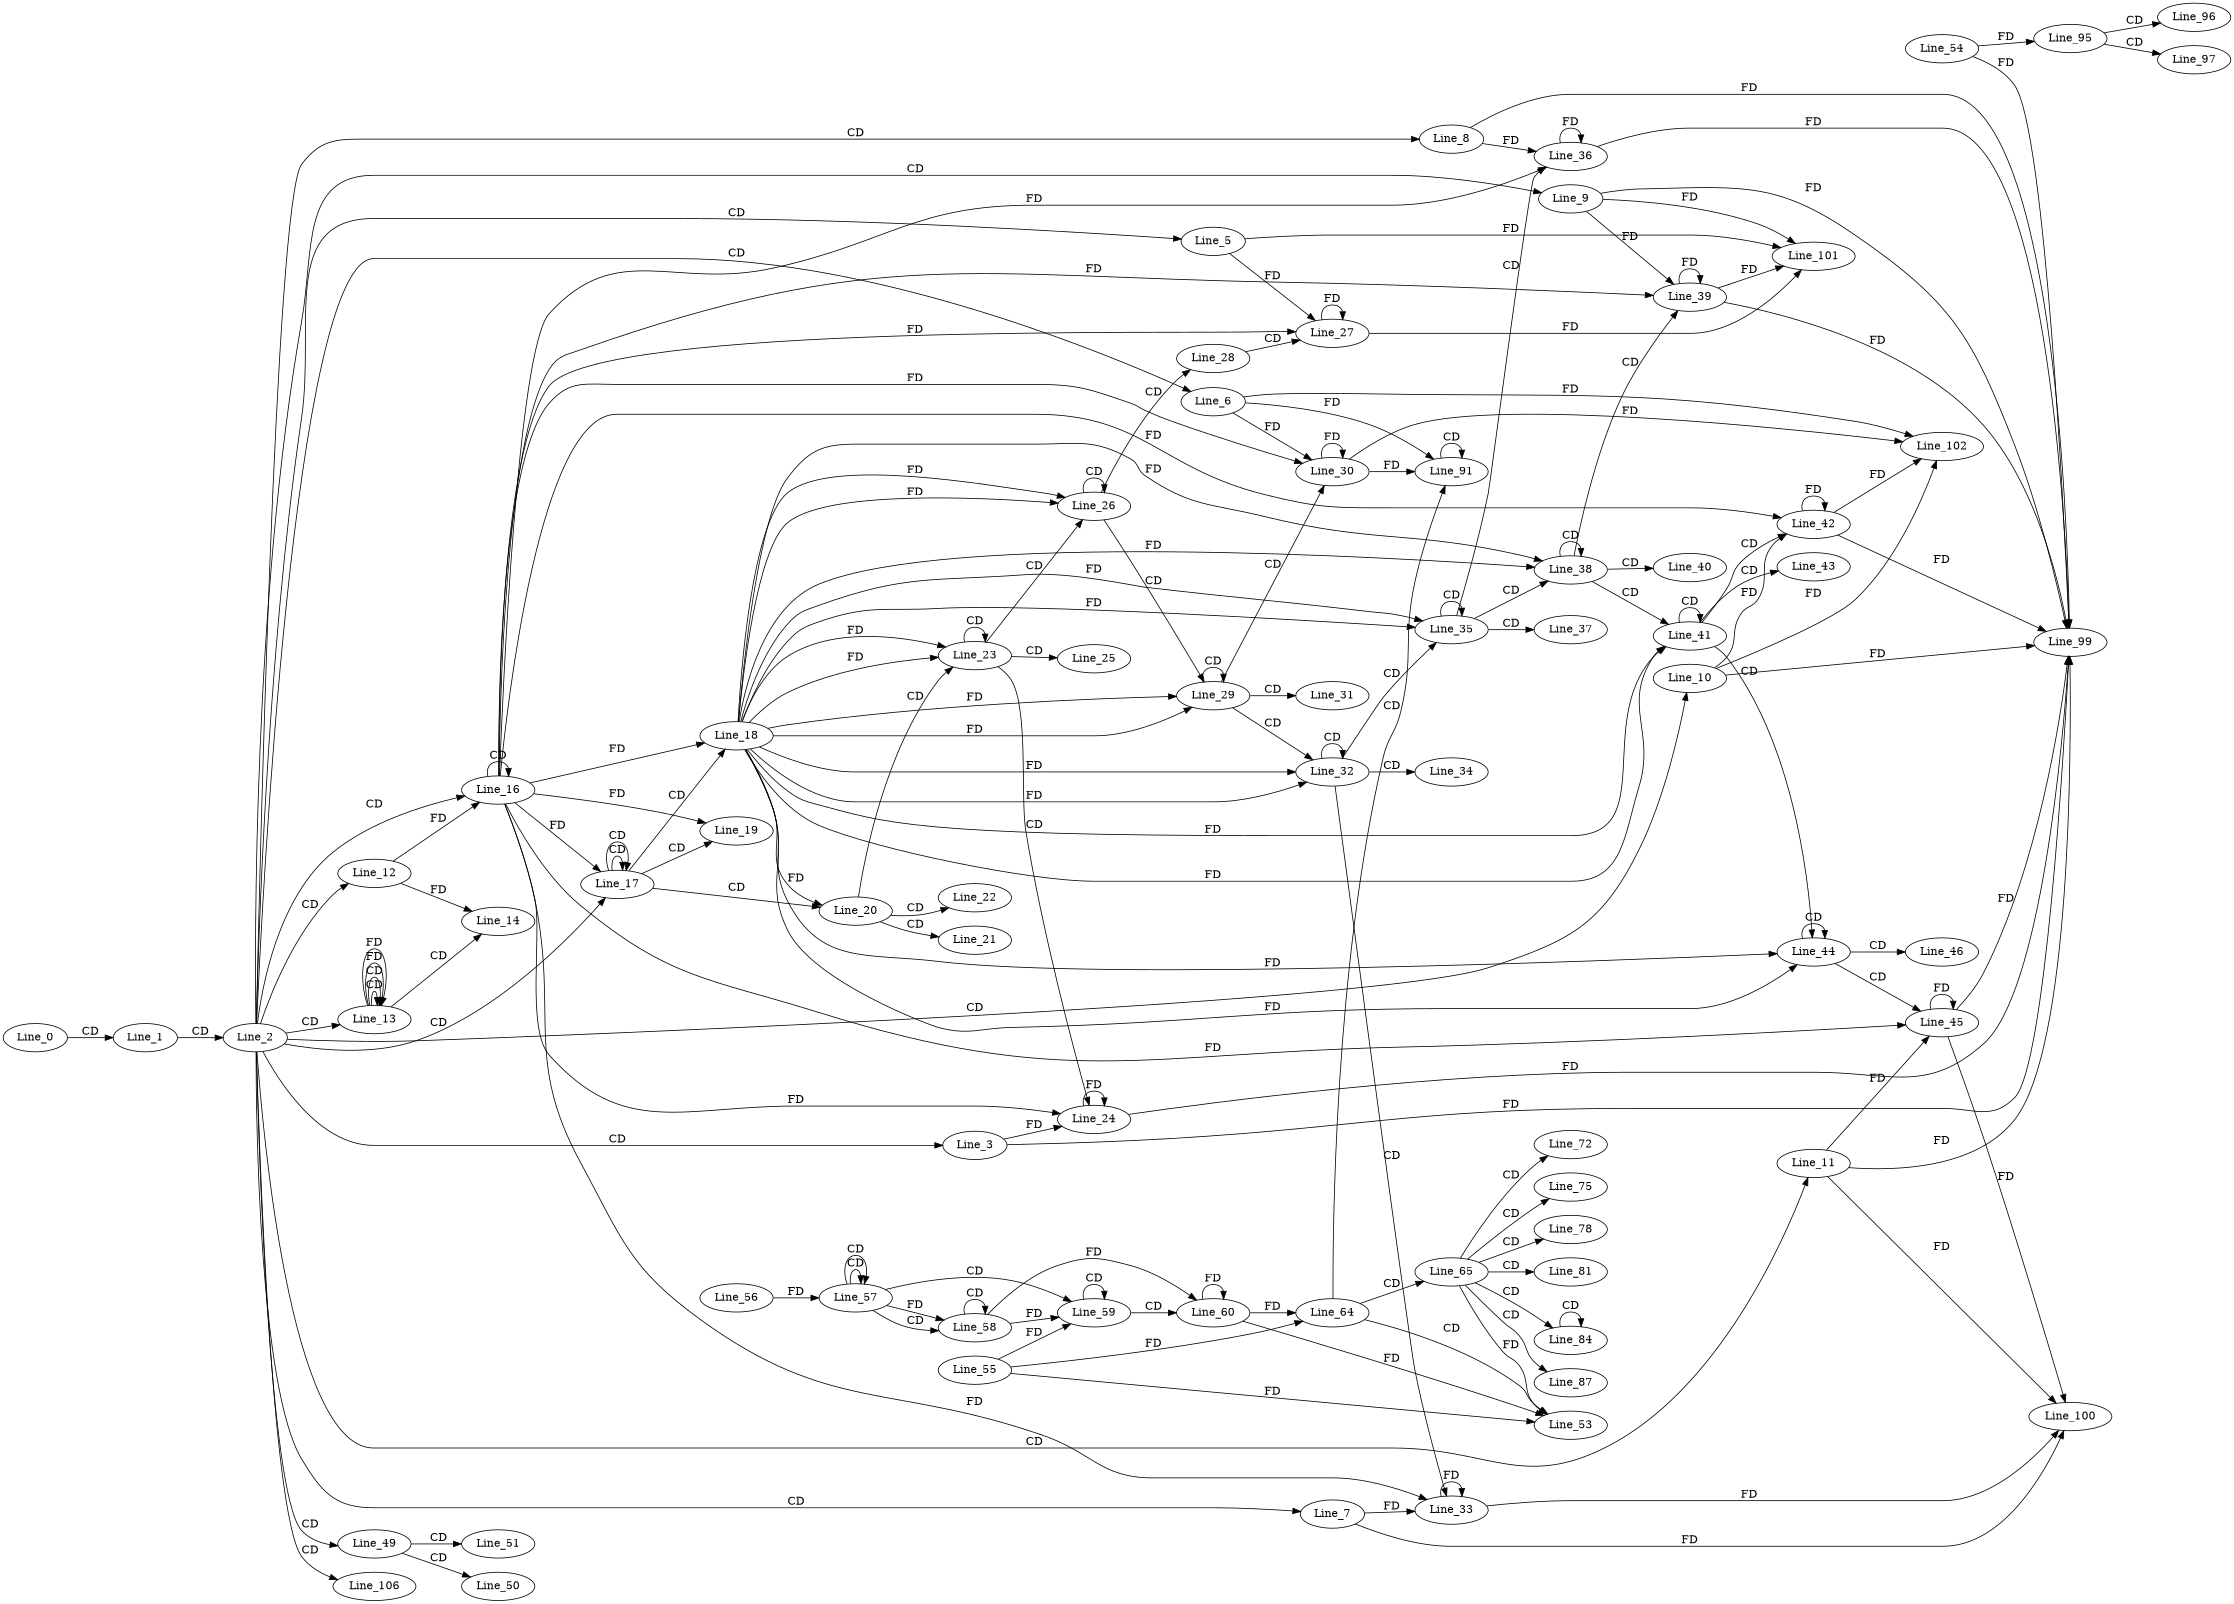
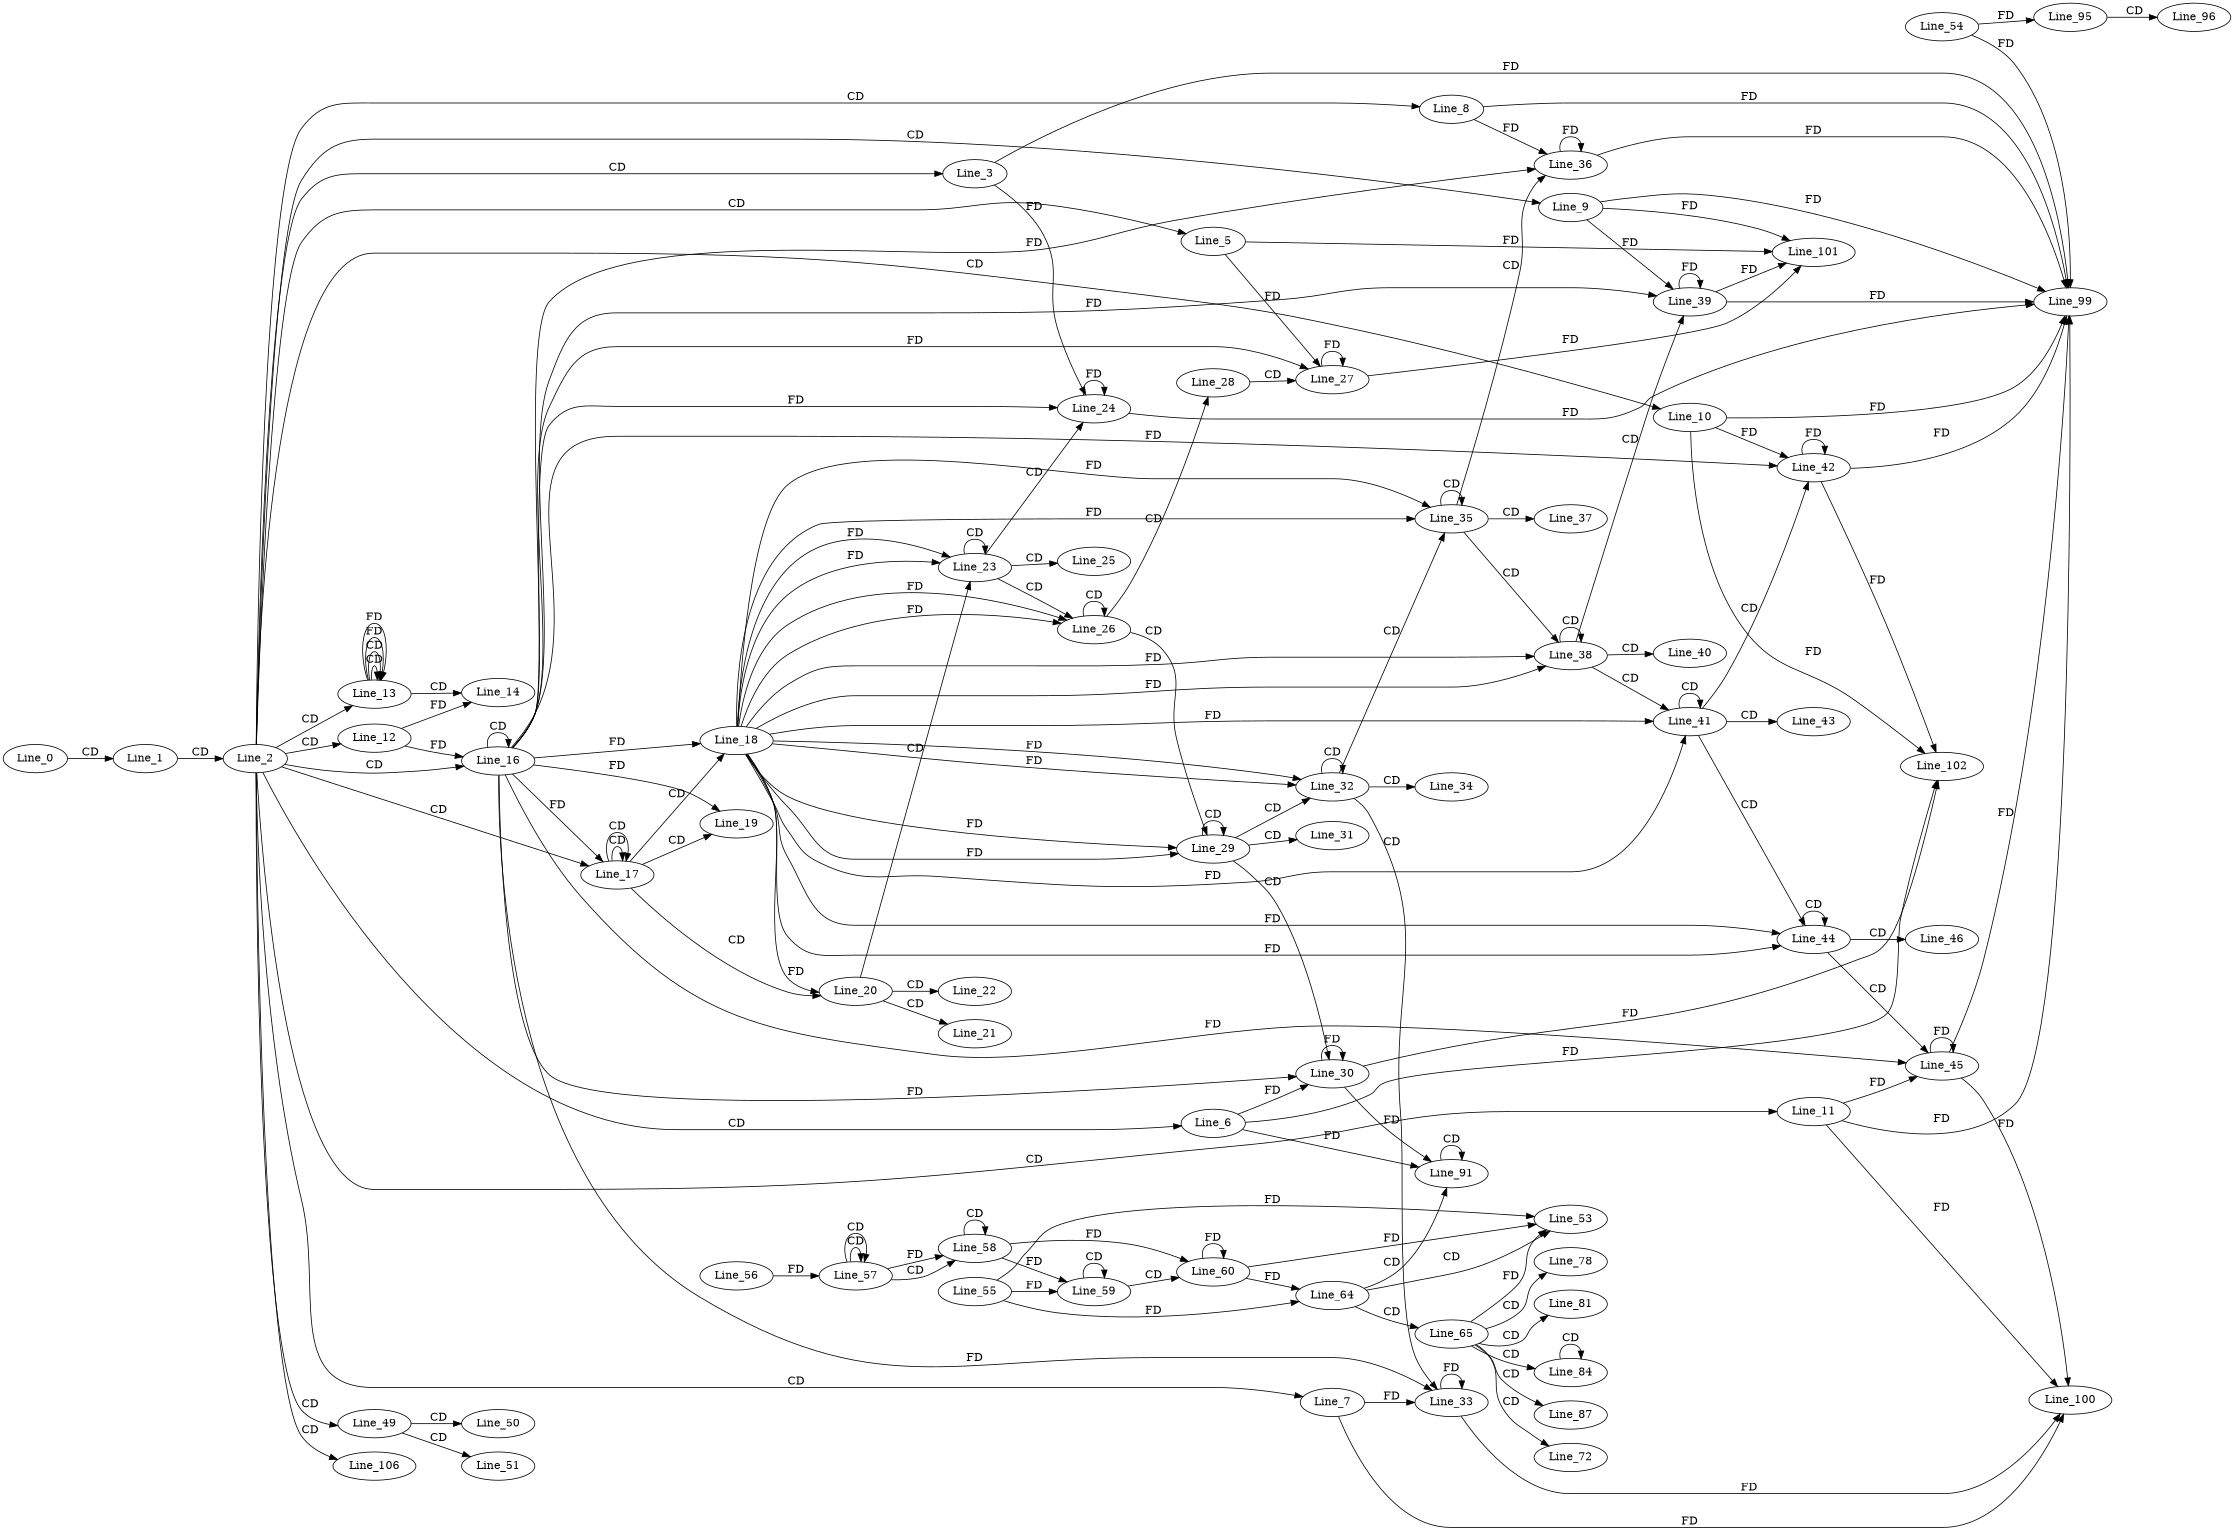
(2194, 60) -> none
(1571, 1187) -> none
(976, 1277) -> none
